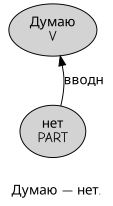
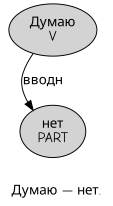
(64, 86) -> (22, 77)
